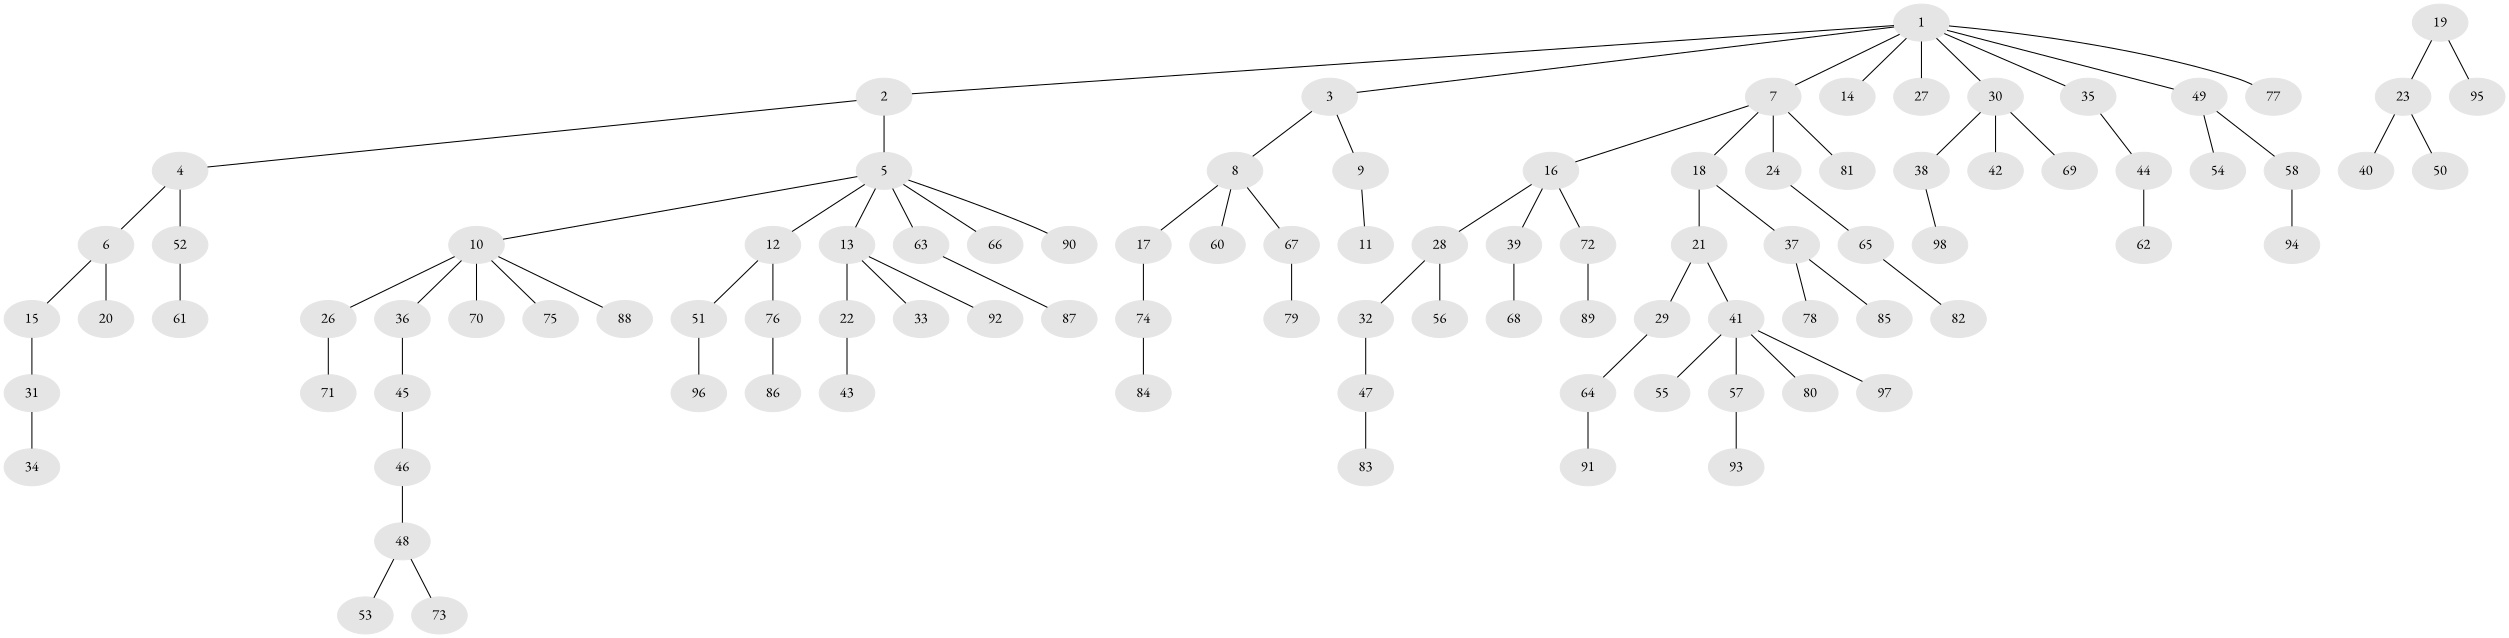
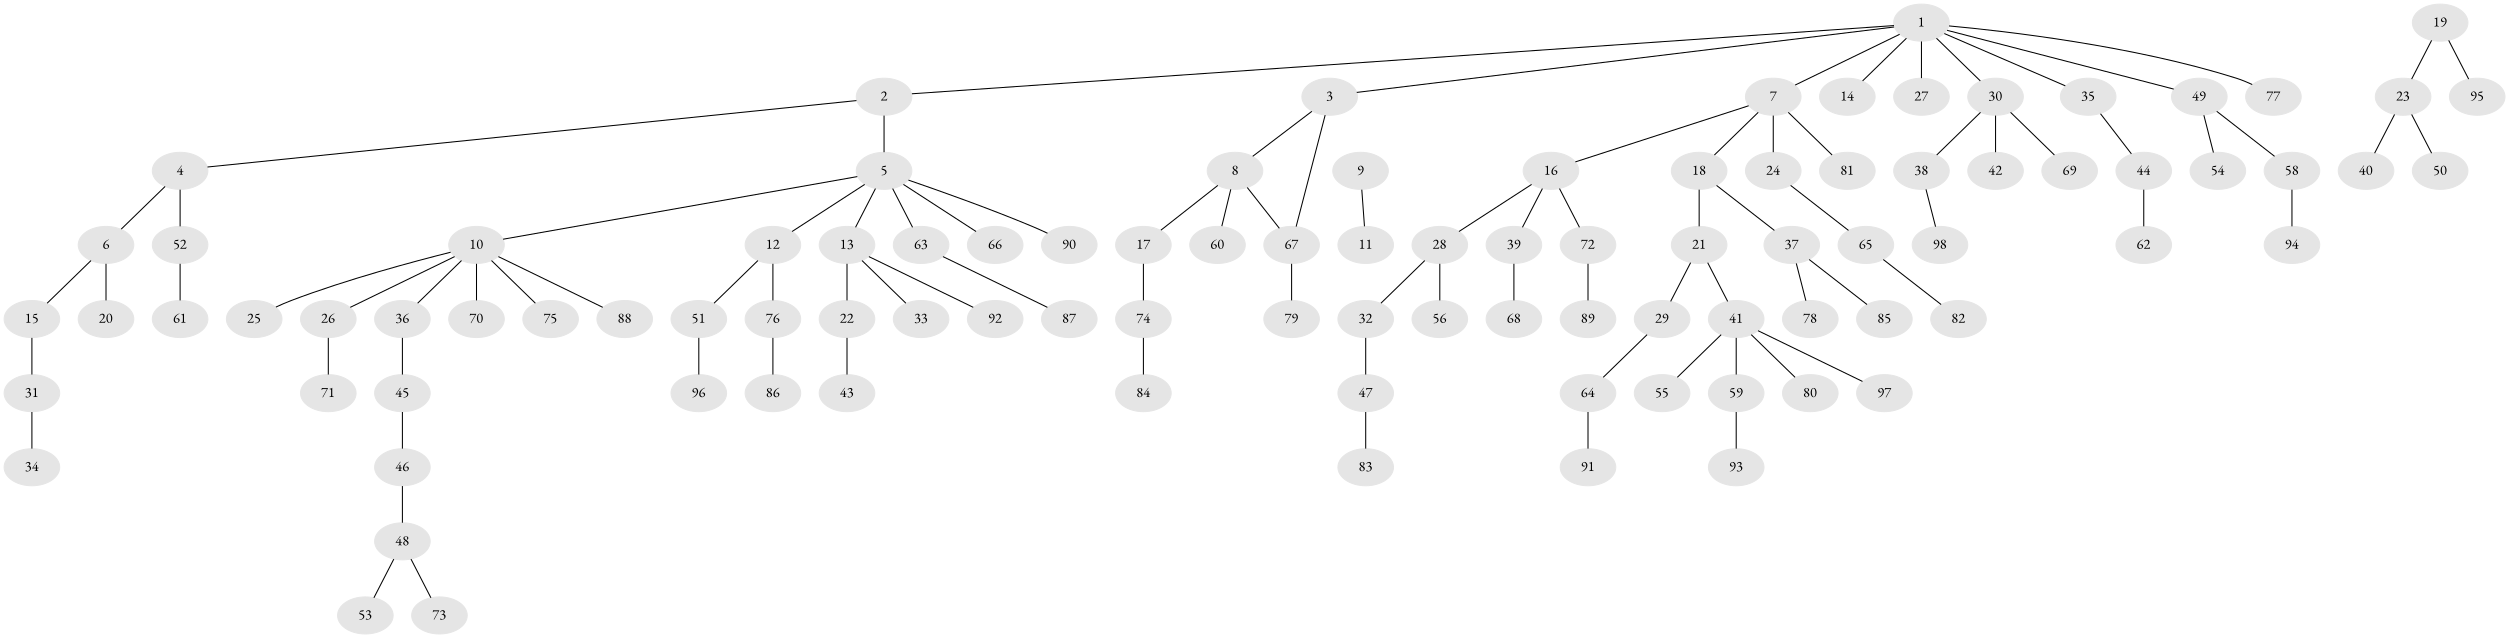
(1345, 134) -> (1311, 171)
none -> (254, 319)
(1736, 393) -> (1736, 393)
